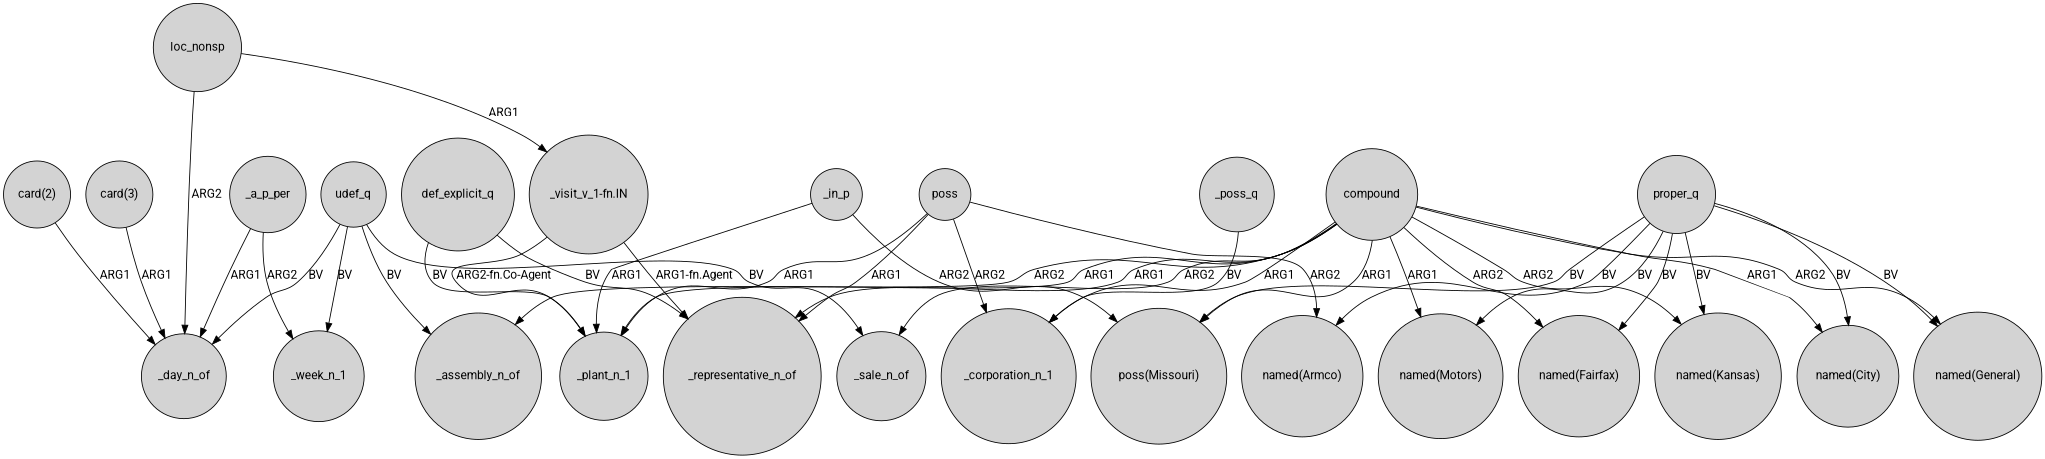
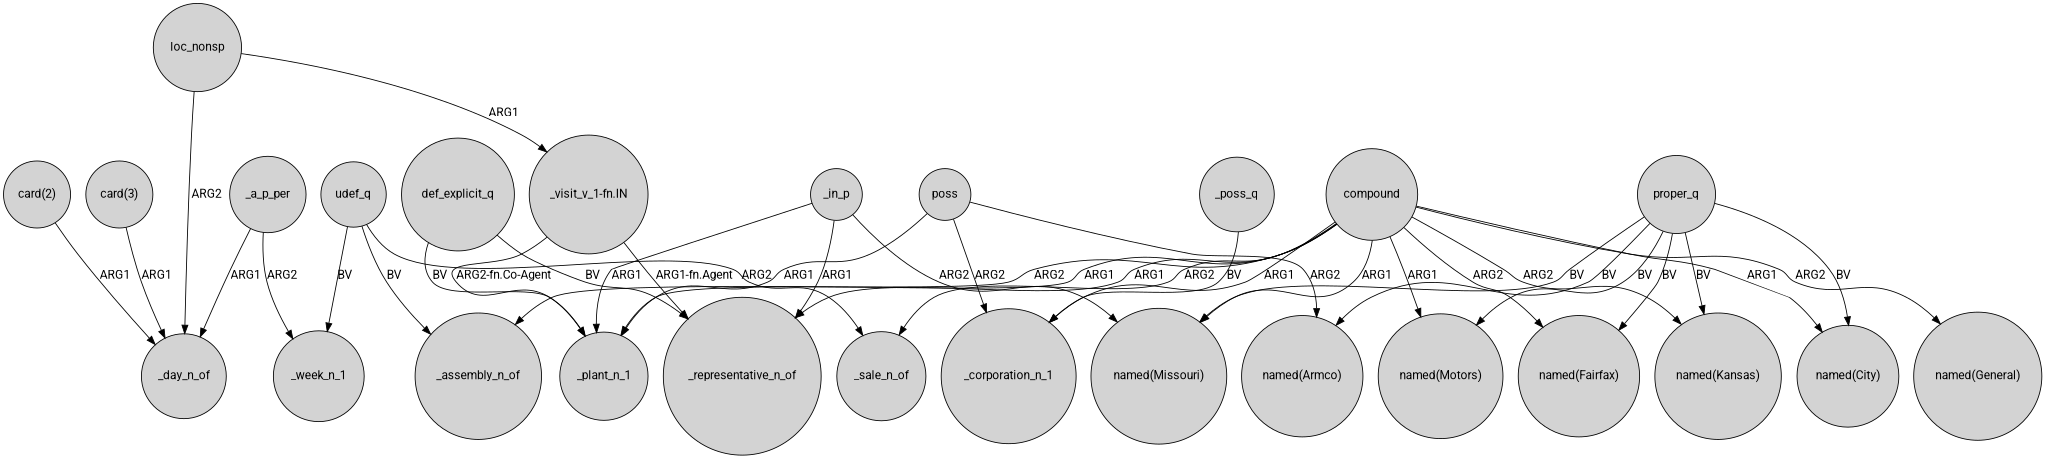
(1830, 251) -> none
(871, 270) -> (823, 268)
(757, 276) -> (757, 276)
(287, 289) -> none
(1159, 376) -> (1159, 376)
